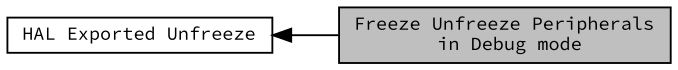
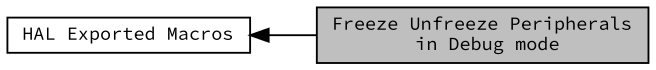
(140, 35) -> (129, 35)
